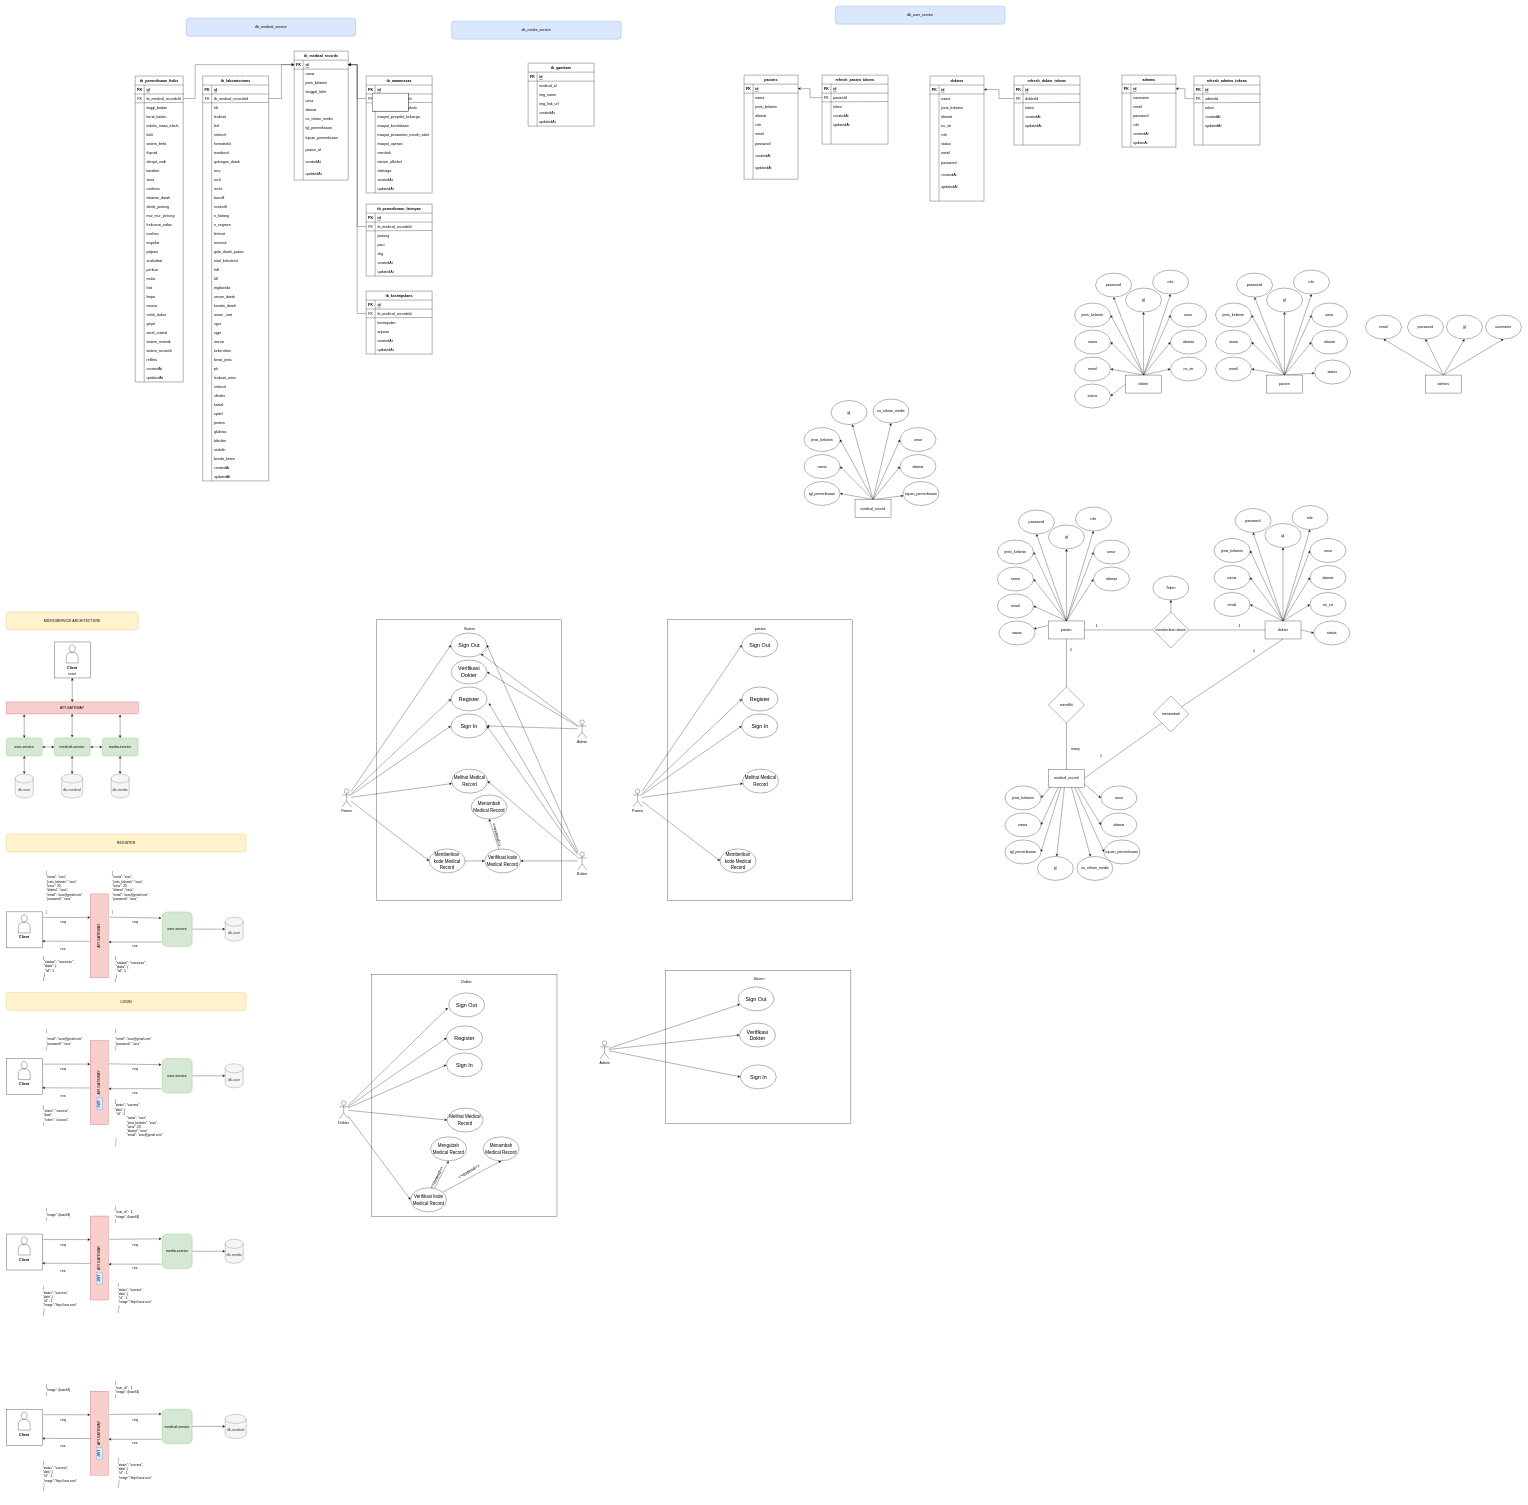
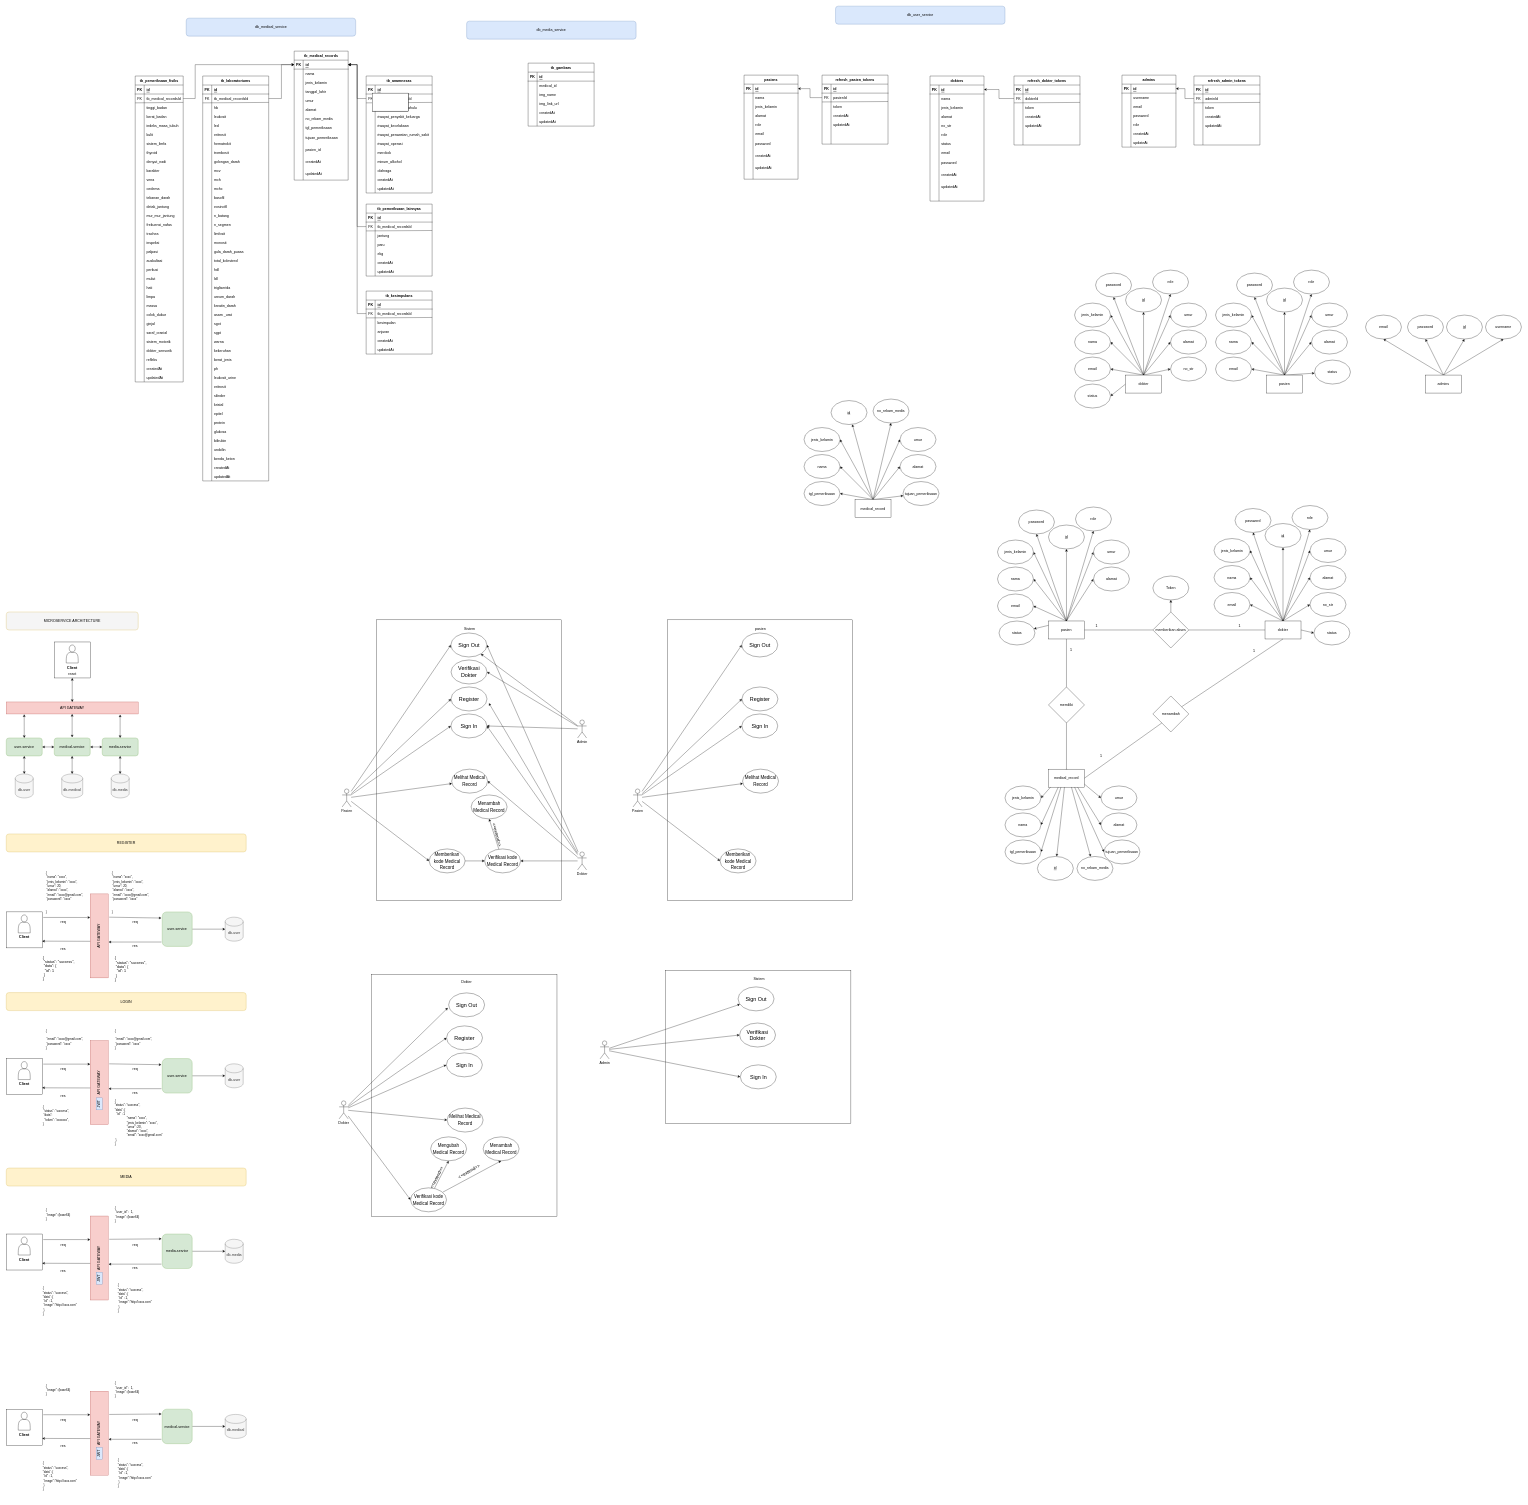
(536, 30) -> (551, 30)
(1227, 81) -> (1227, 81)
(161, 351) -> (161, 351)
(72, 621) -> (72, 621)
(1076, 749) -> none
none -> (126, 1177)
